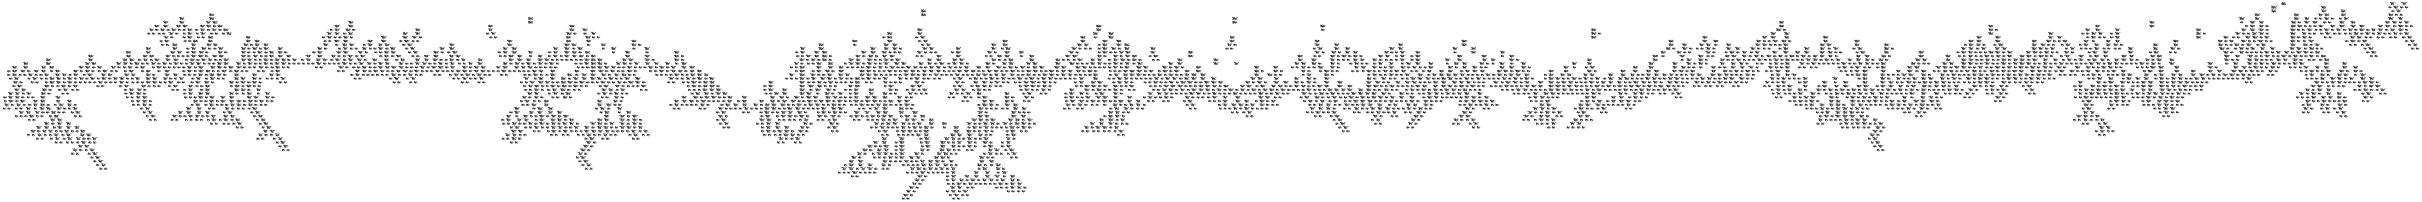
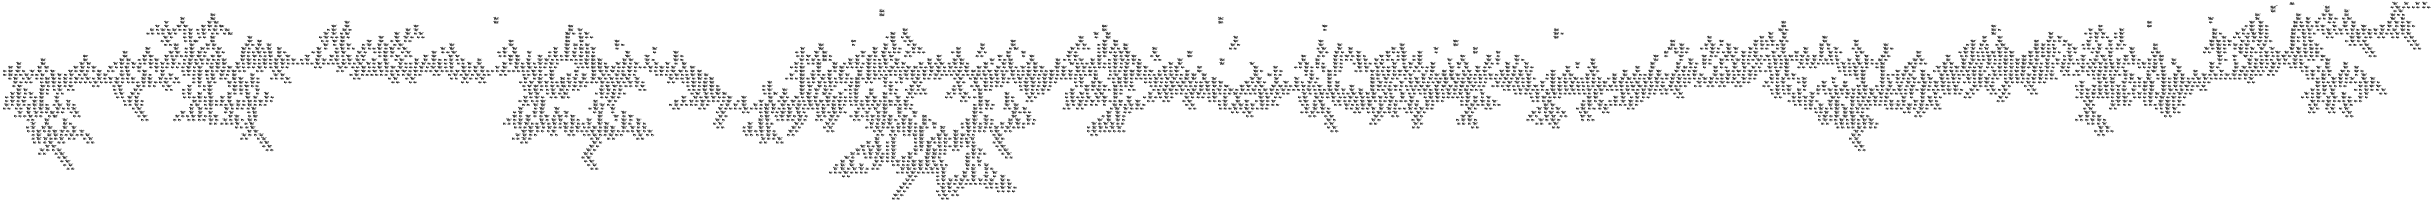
(1576, 120) -> none
